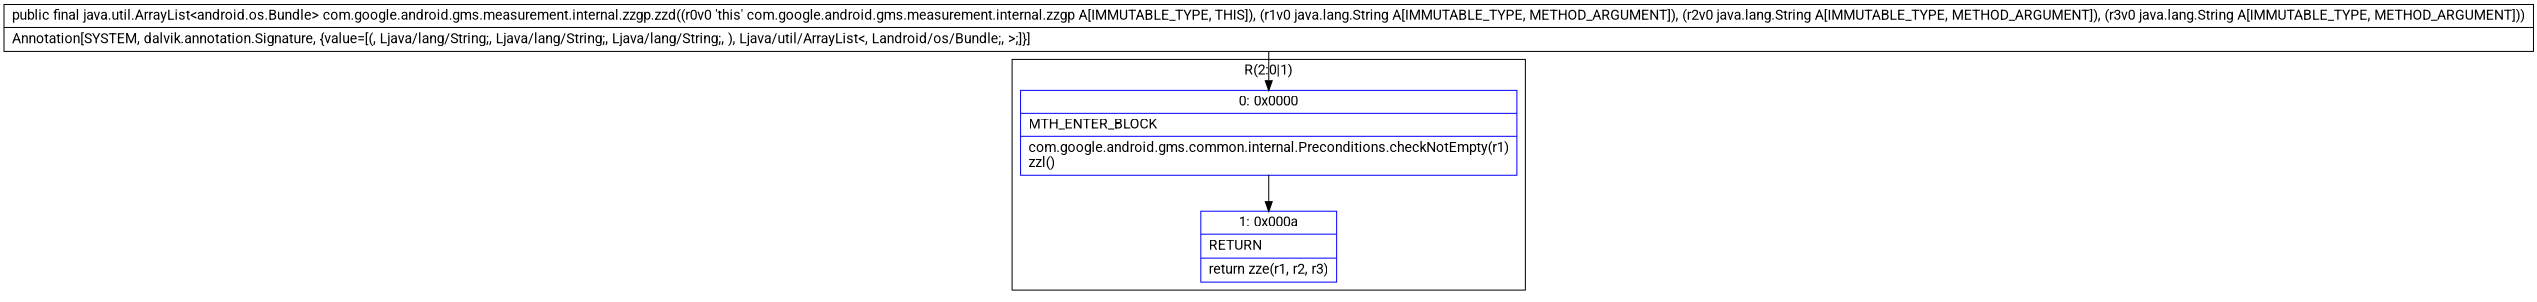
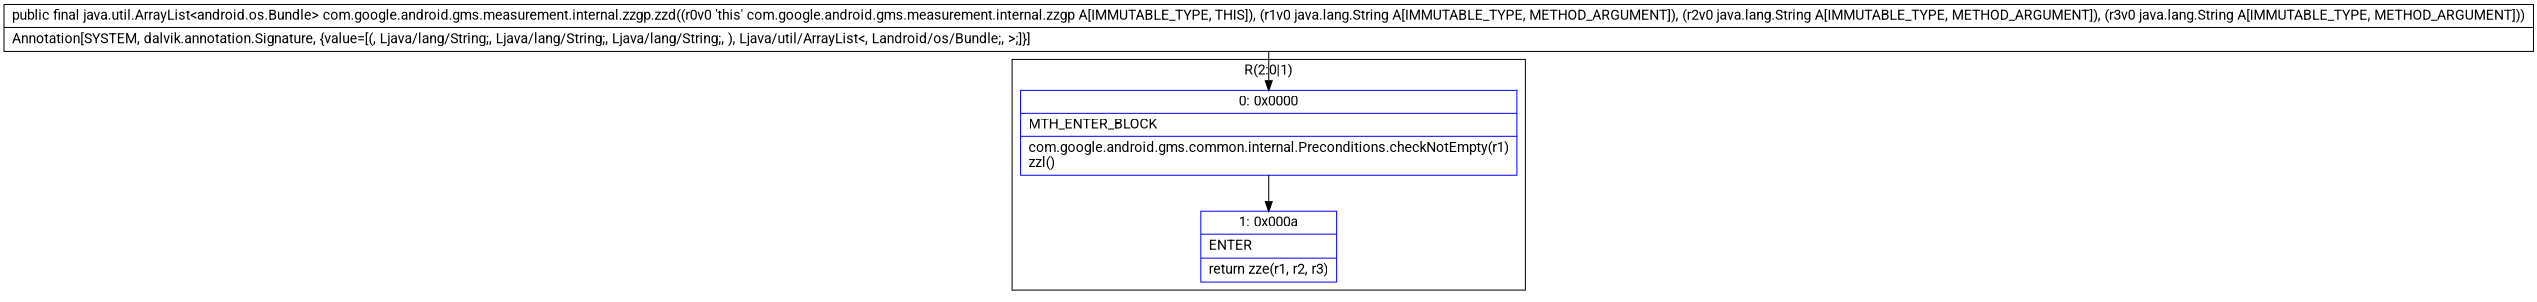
(1236, 246) -> (1231, 246)
